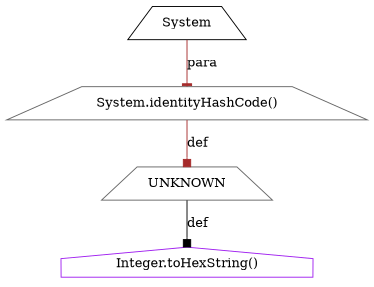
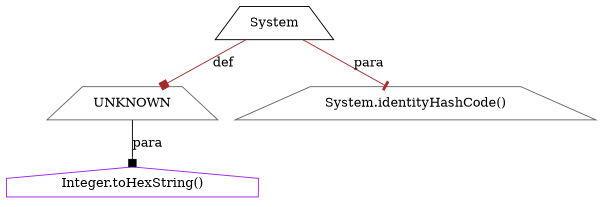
(187, 139) -> (207, 61)
(198, 224) -> (148, 143)
